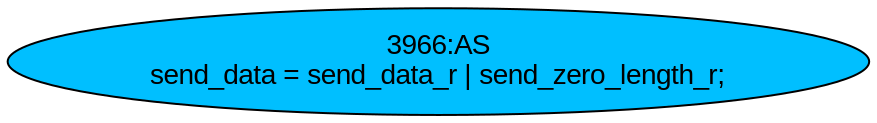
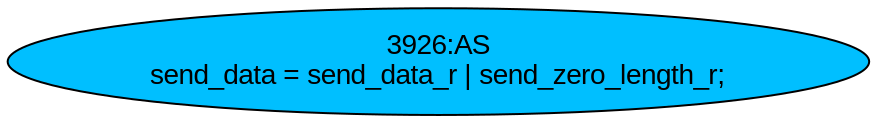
(438, 62) -> (438, 62)
